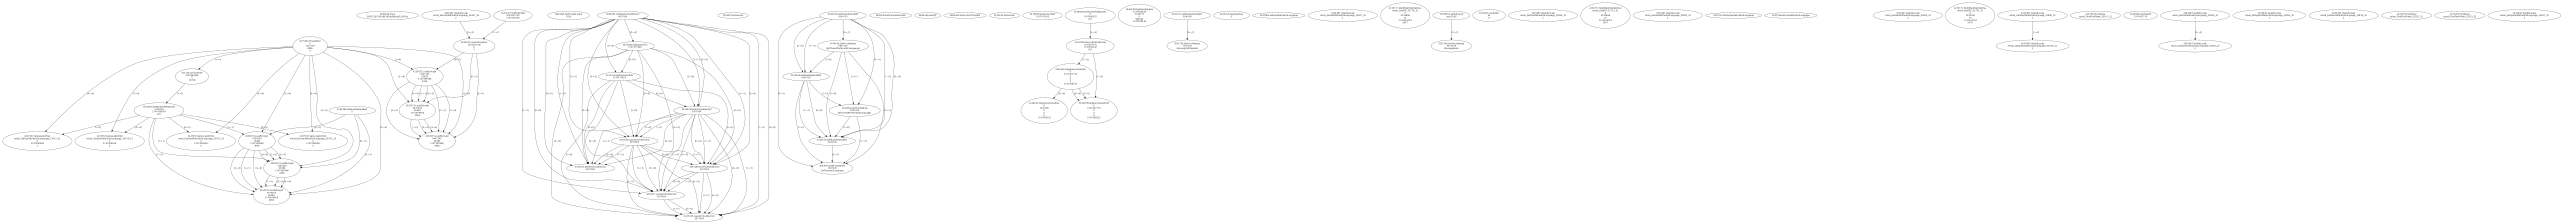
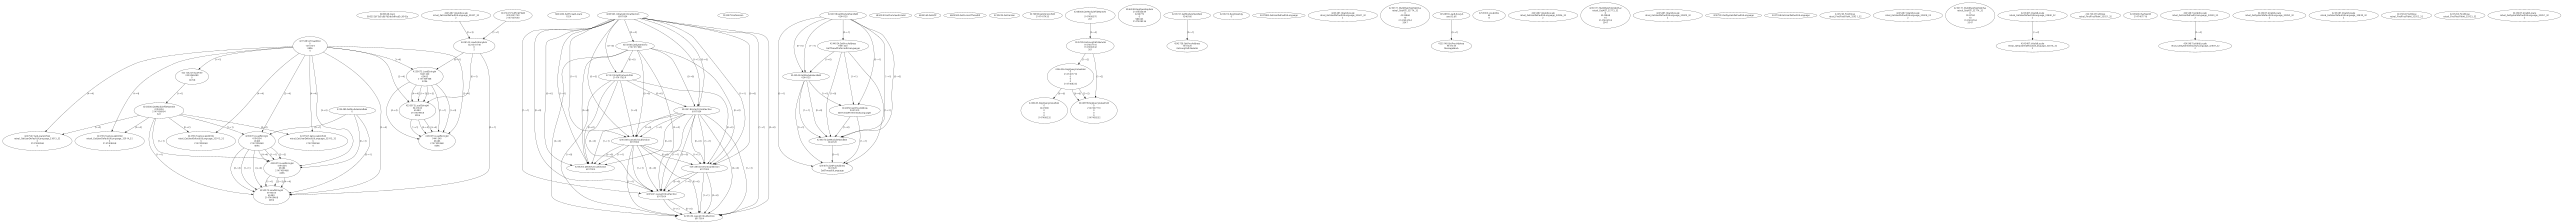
none -> (1845, 15)
(477, 100) -> (450, 183)
